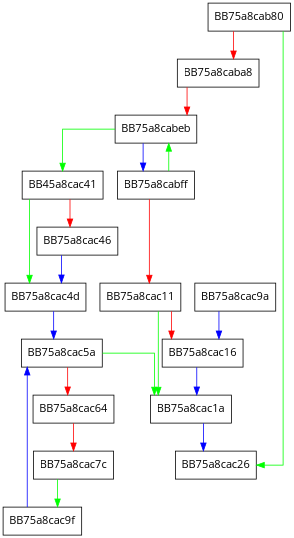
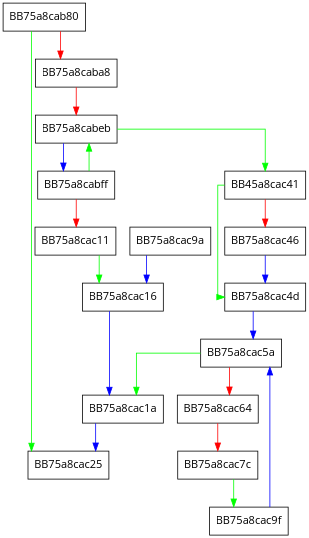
(172, 321) -> (99, 265)
(158, 349) -> none
(216, 465) -> (68, 465)
